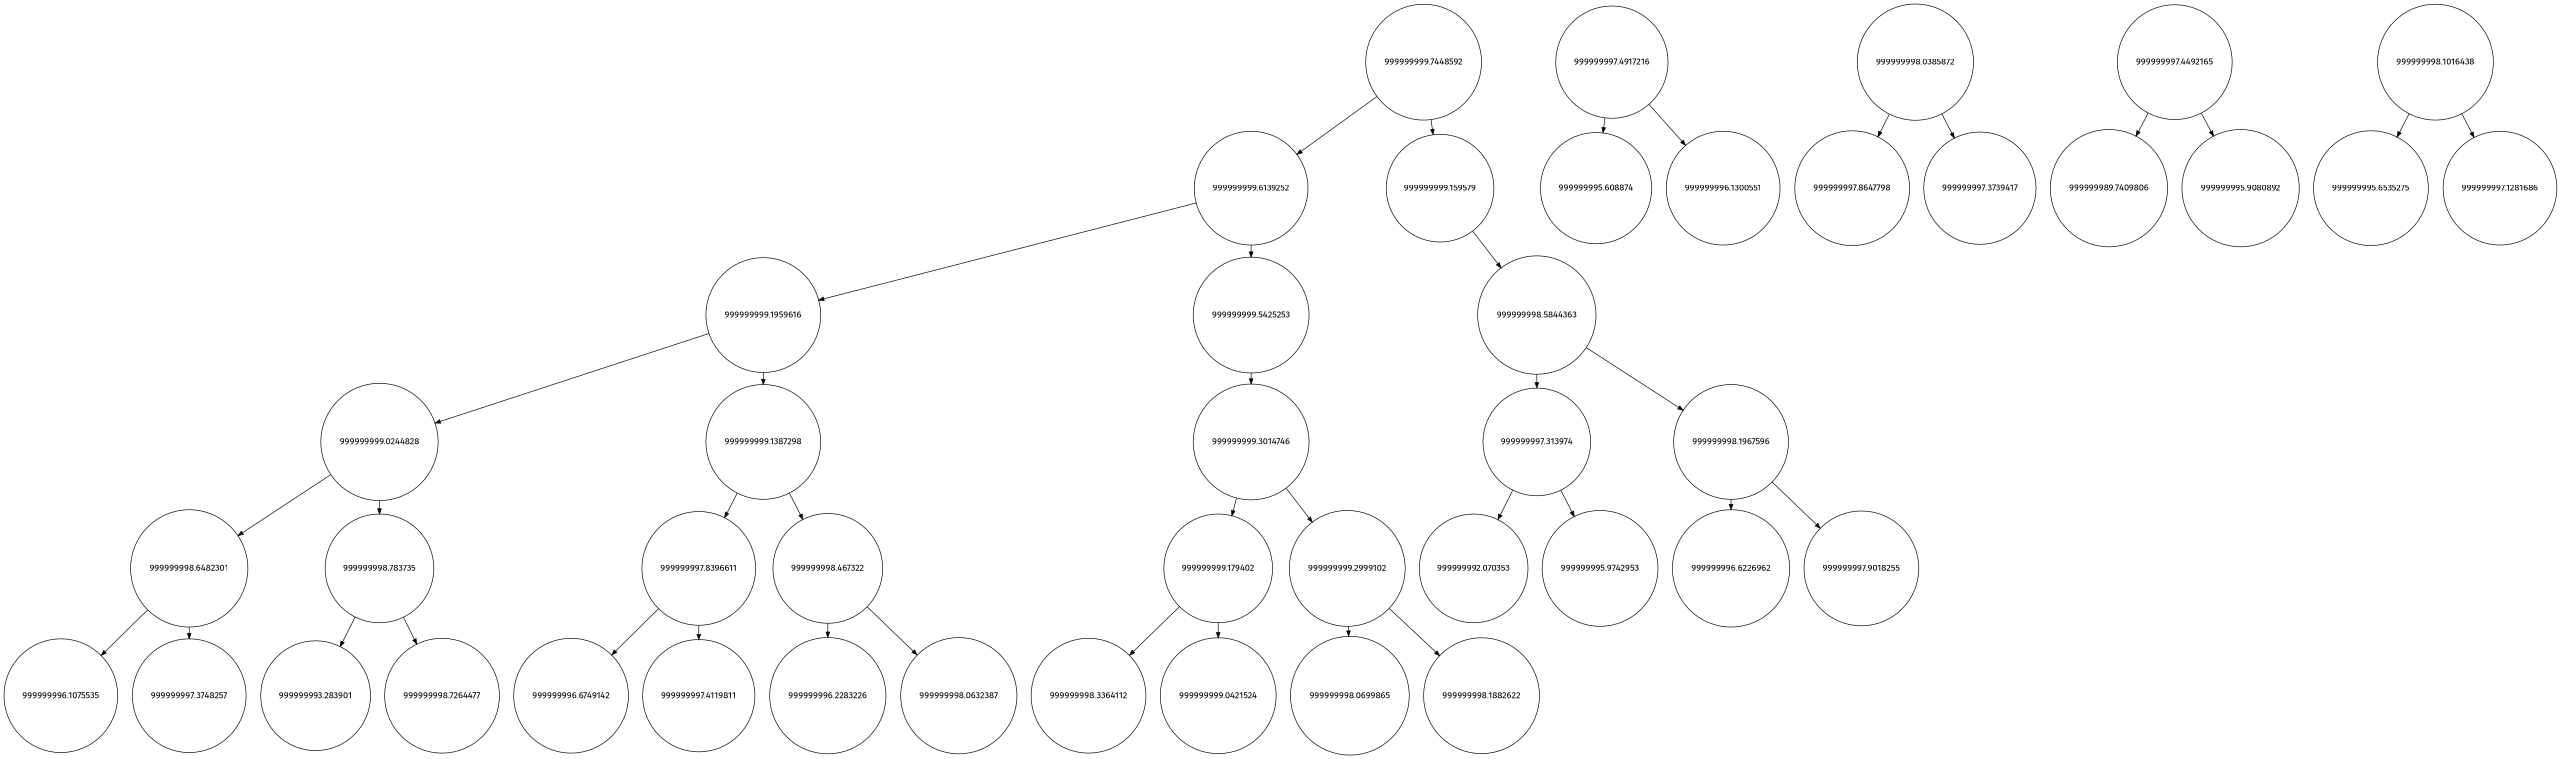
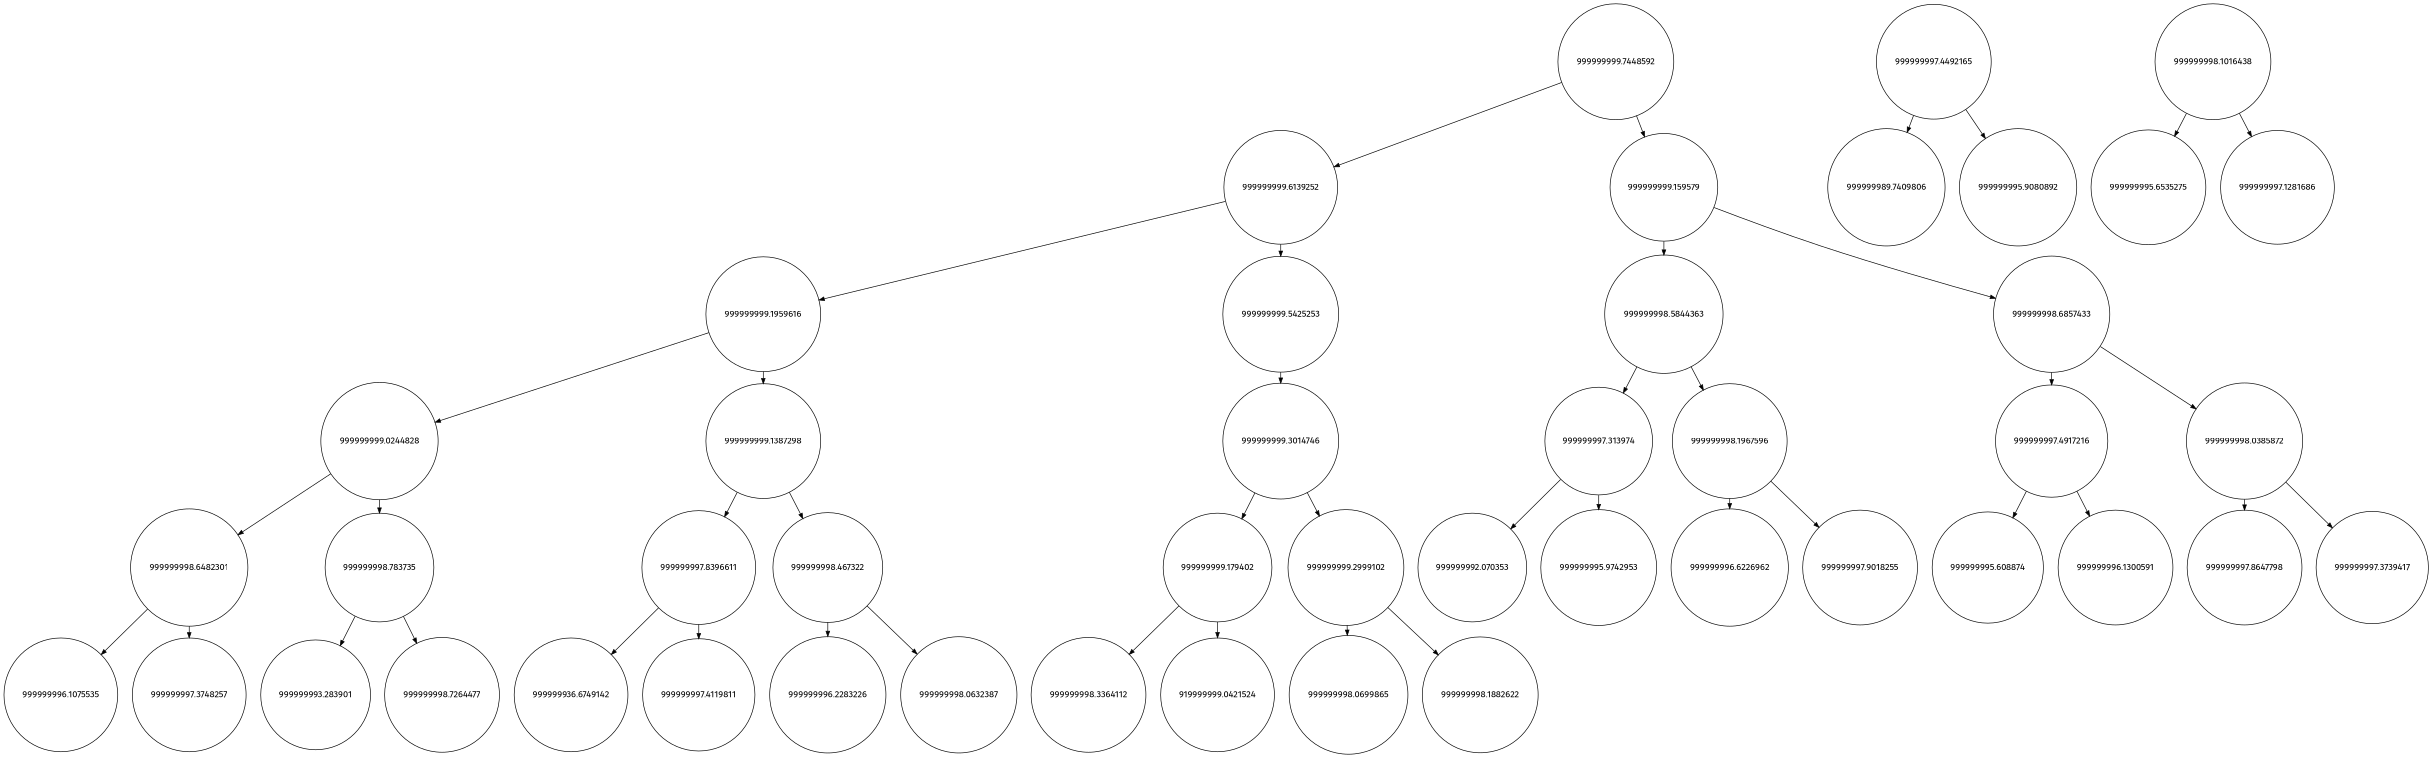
(1723, 188) -> (2115, 568)
none -> (2052, 314)
(571, 696) -> (571, 695)
(1218, 696) -> (1218, 695)
